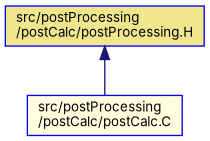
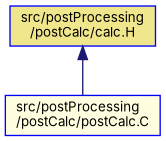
(105, 26) -> (83, 26)
